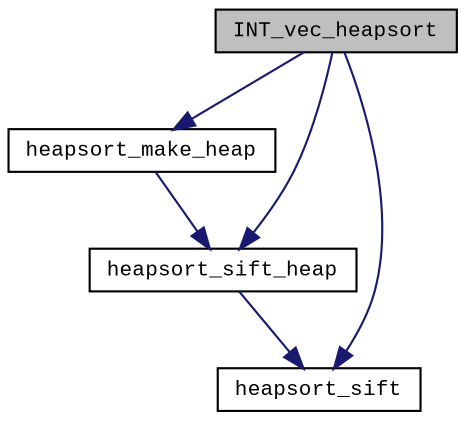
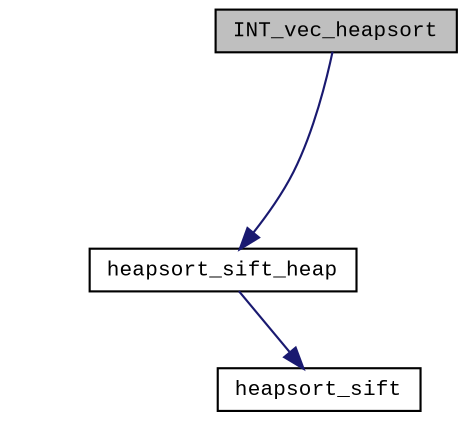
(142, 150) -> none
(381, 202) -> none
